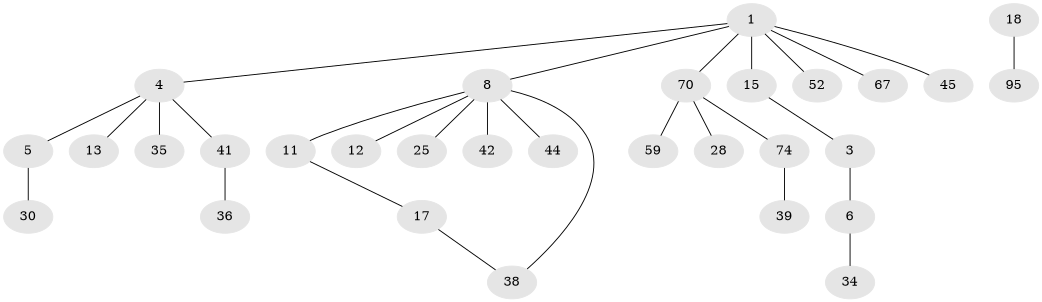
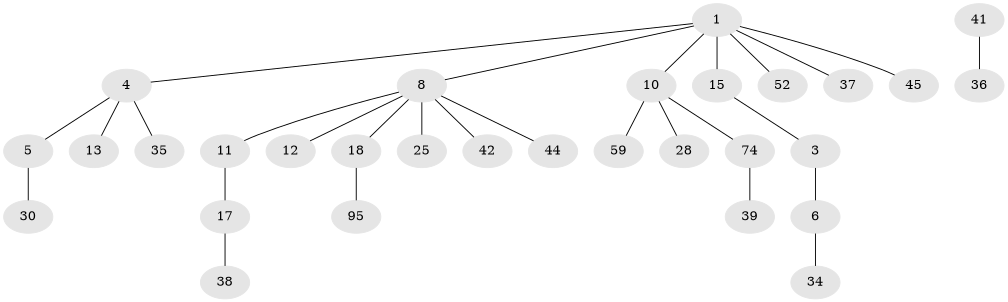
(686, 86) -> (651, 86)
(883, 86) -> (848, 86)
(192, 118) -> none
(593, 168) -> (389, 118)
